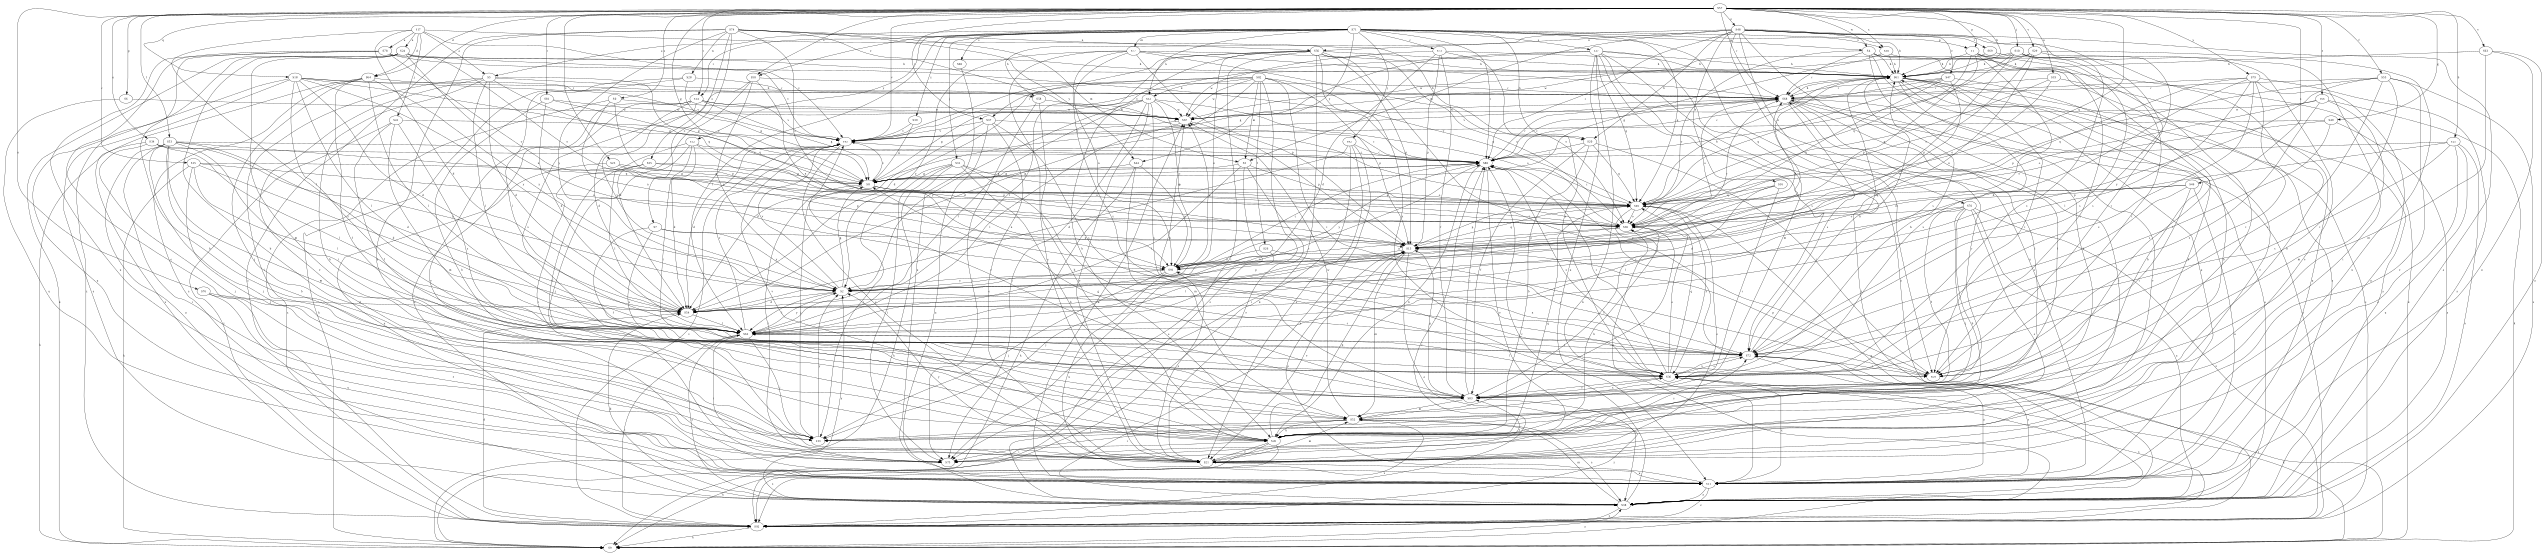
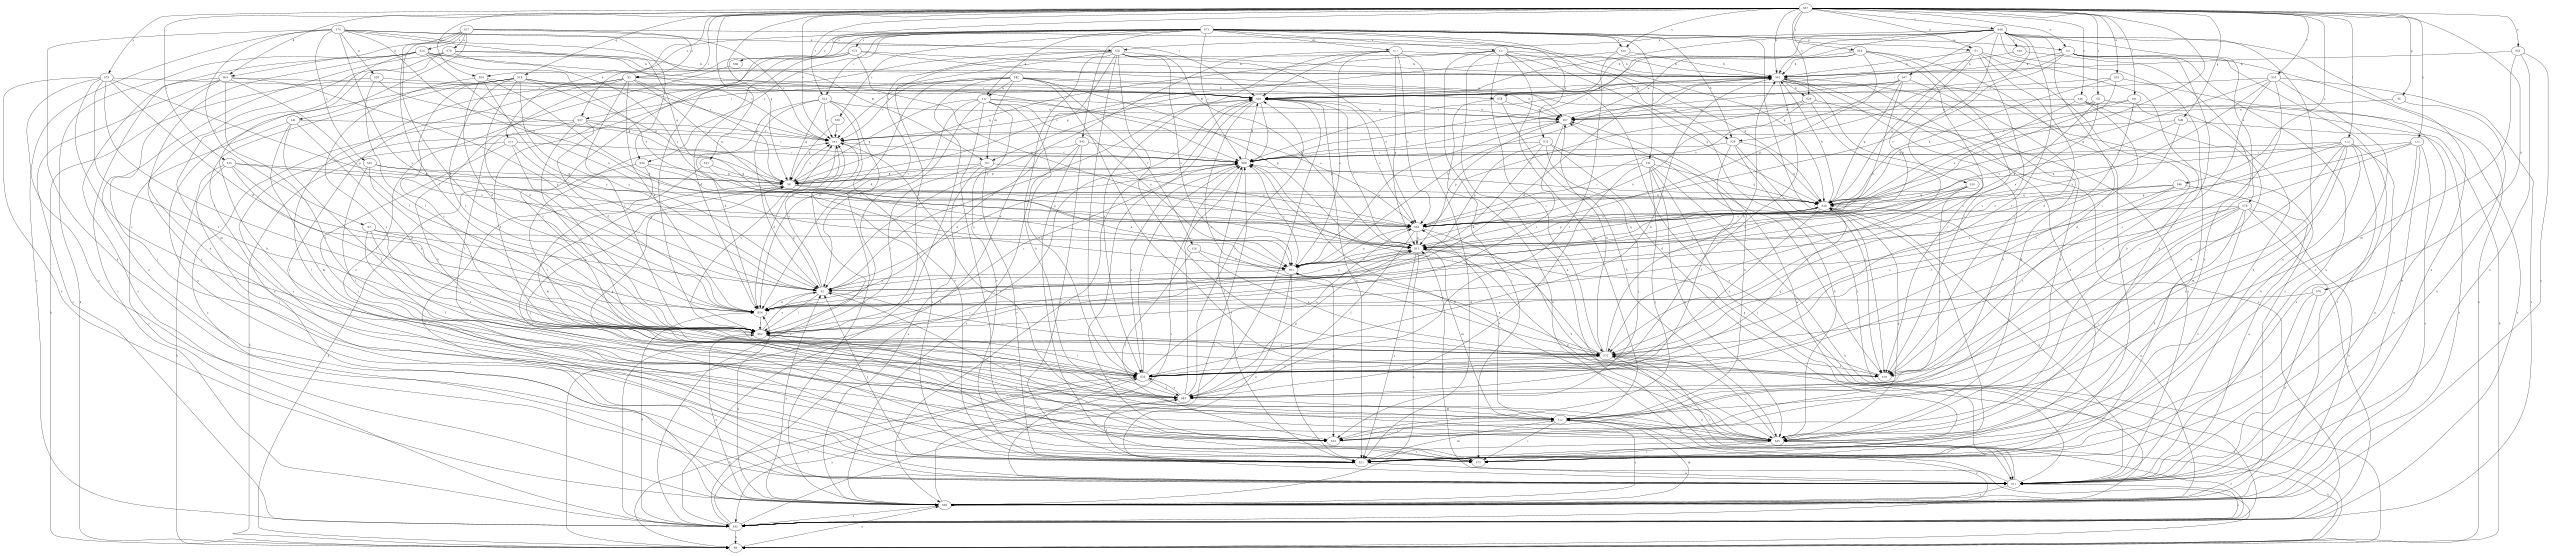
(1988, 68) -> (1792, 87)
